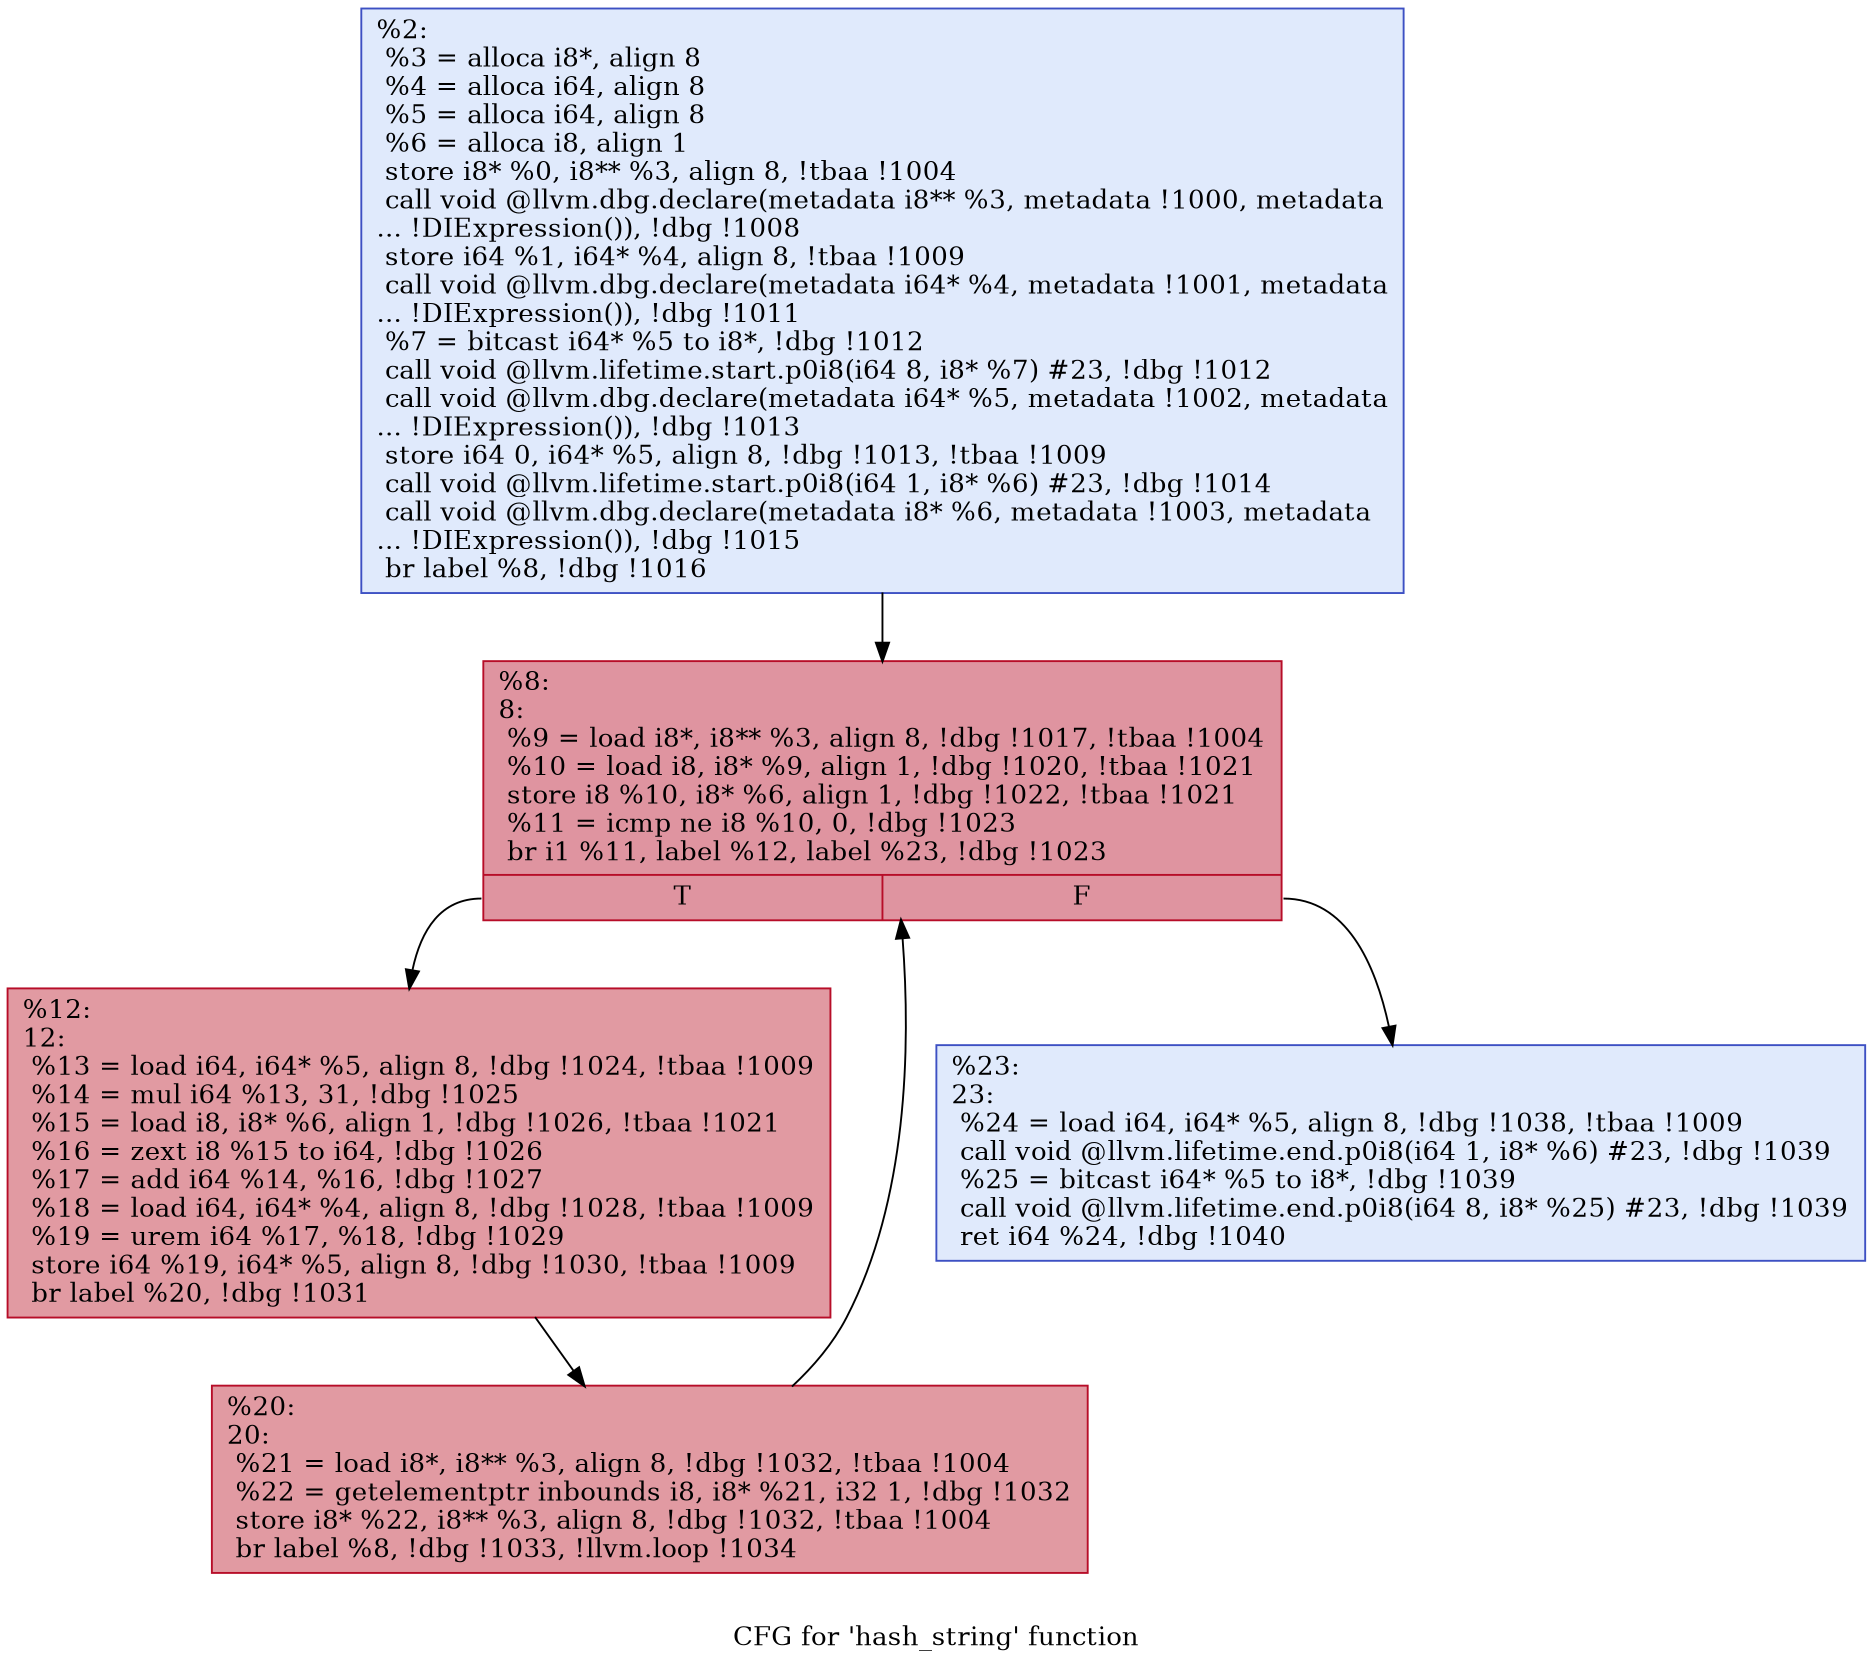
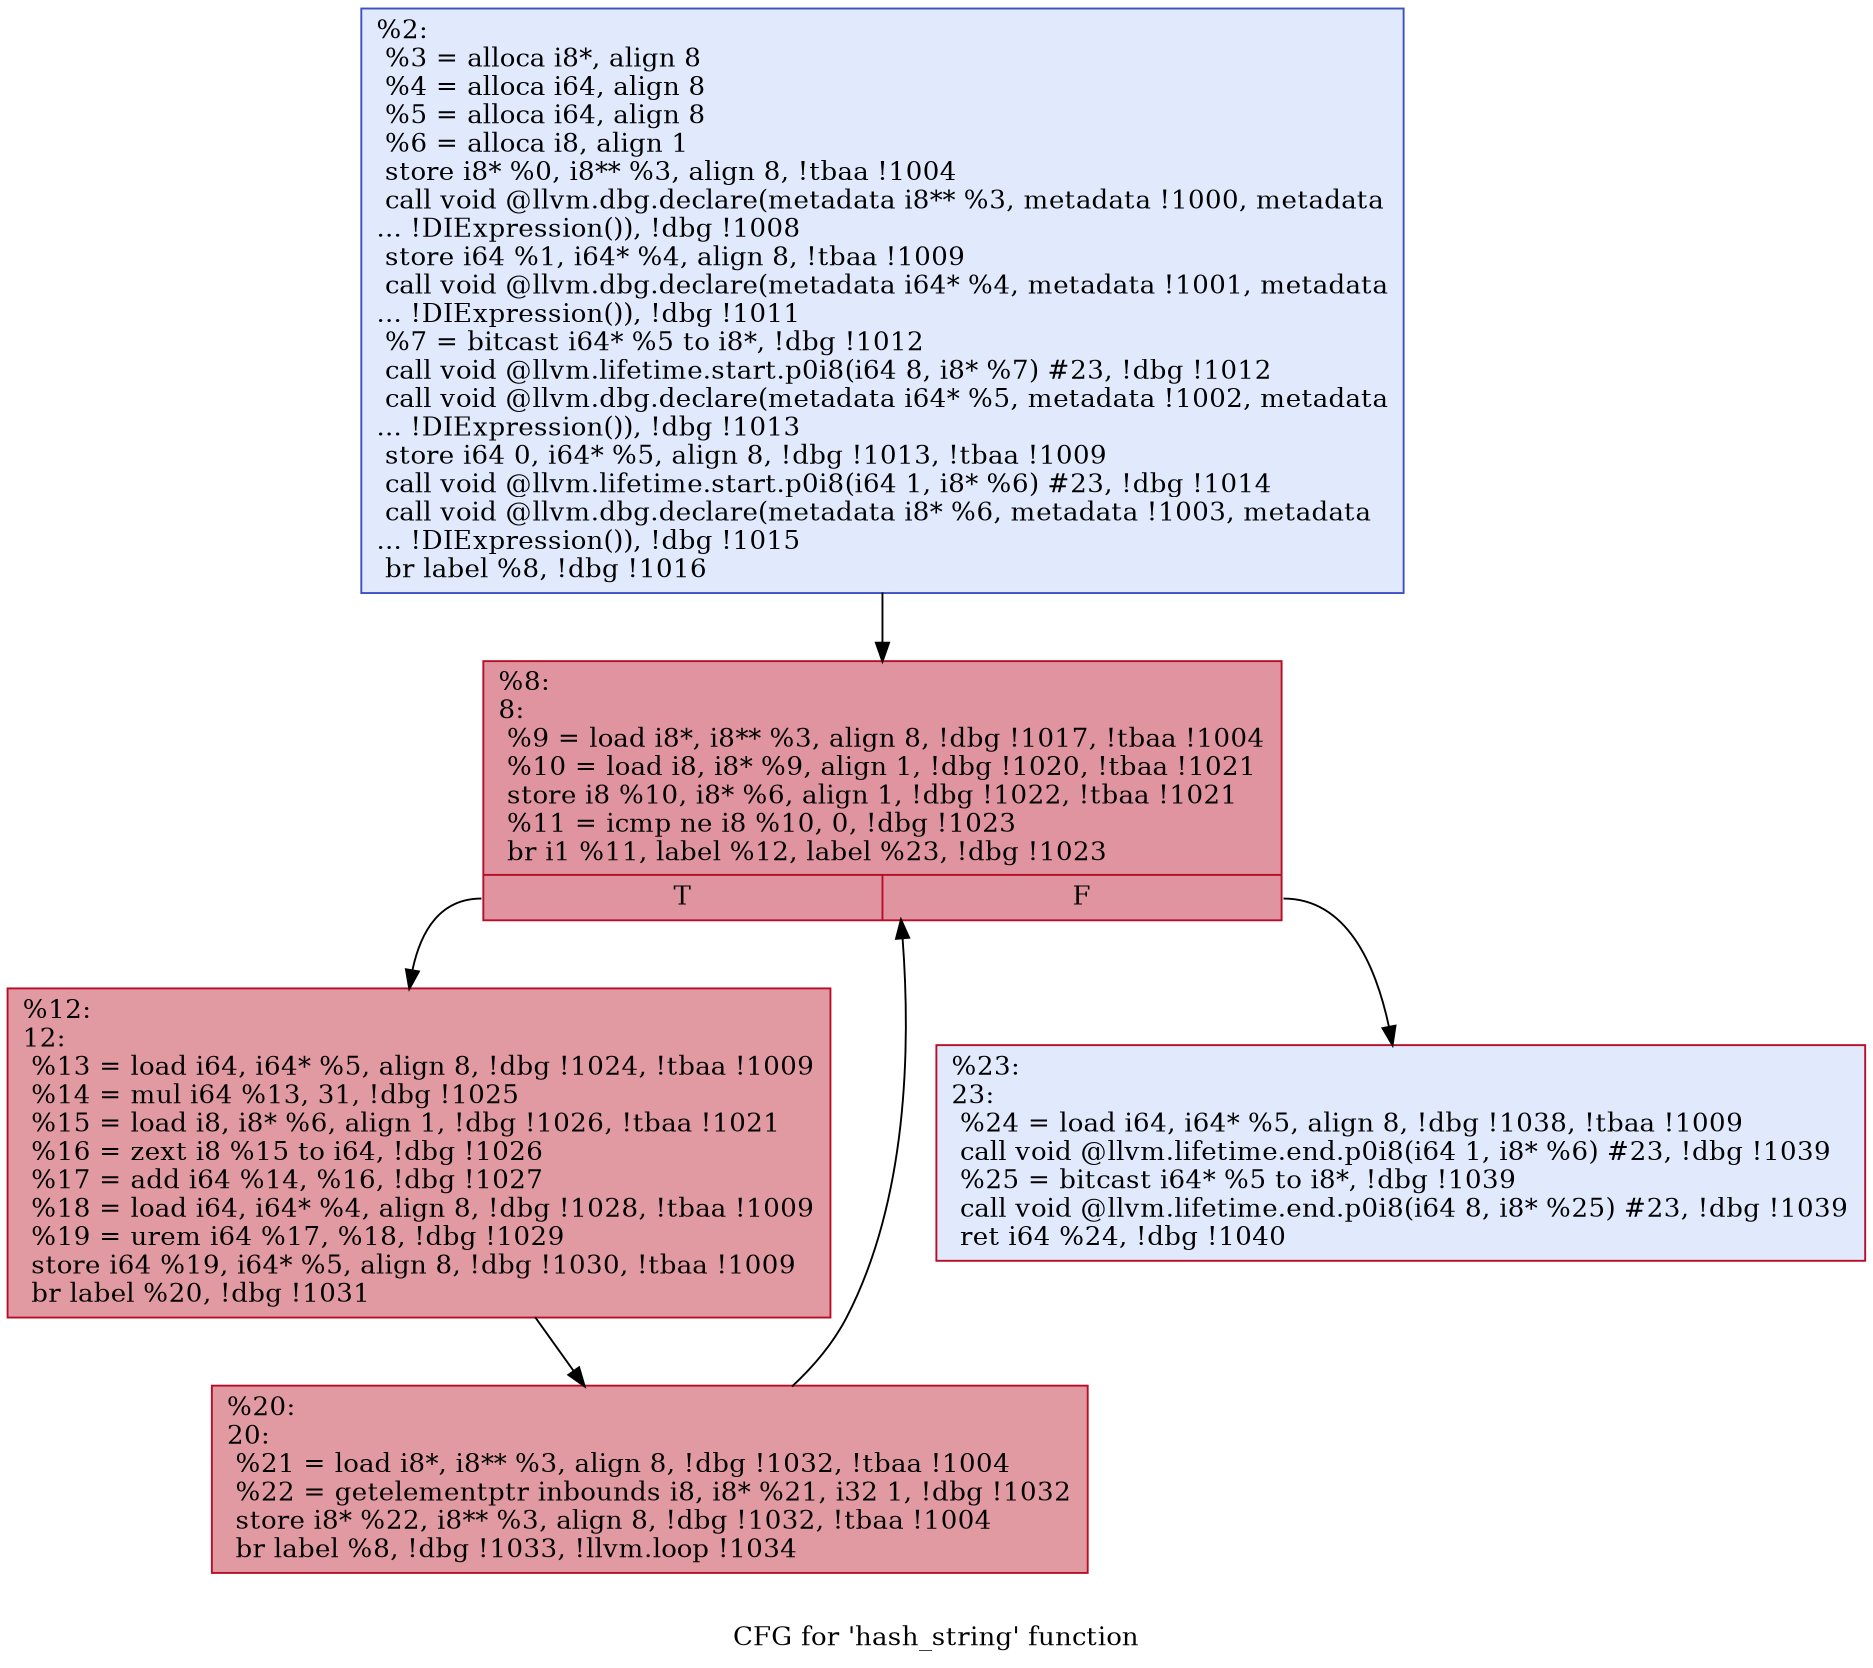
(1401, 1153) -> (1401, 1153)
